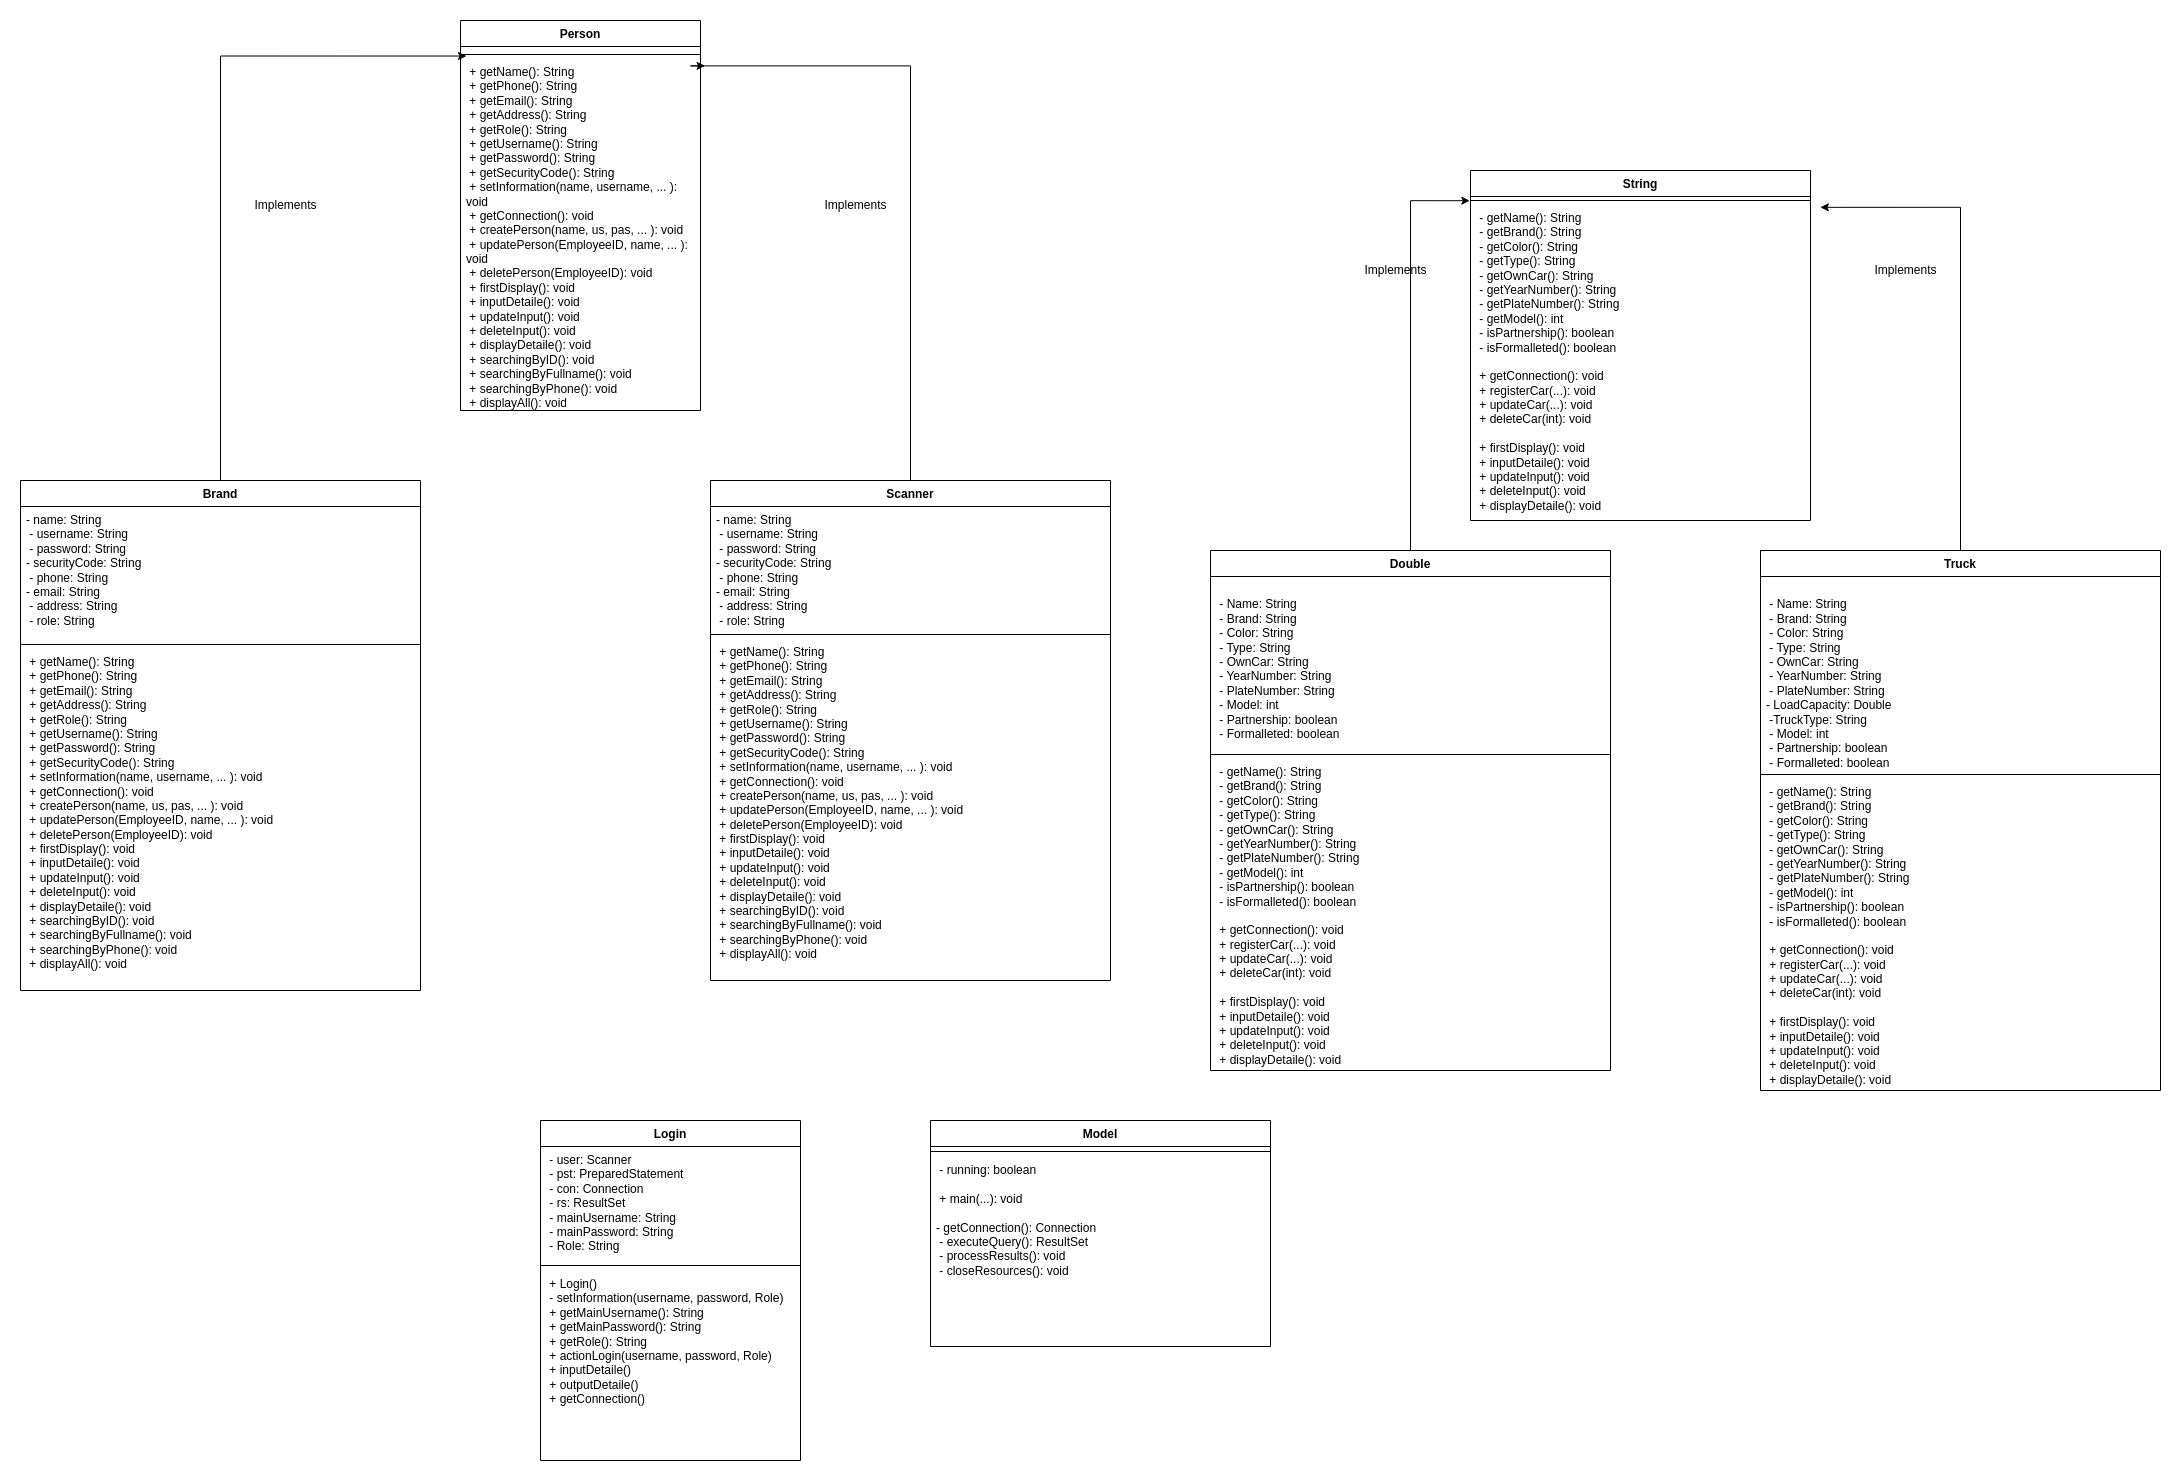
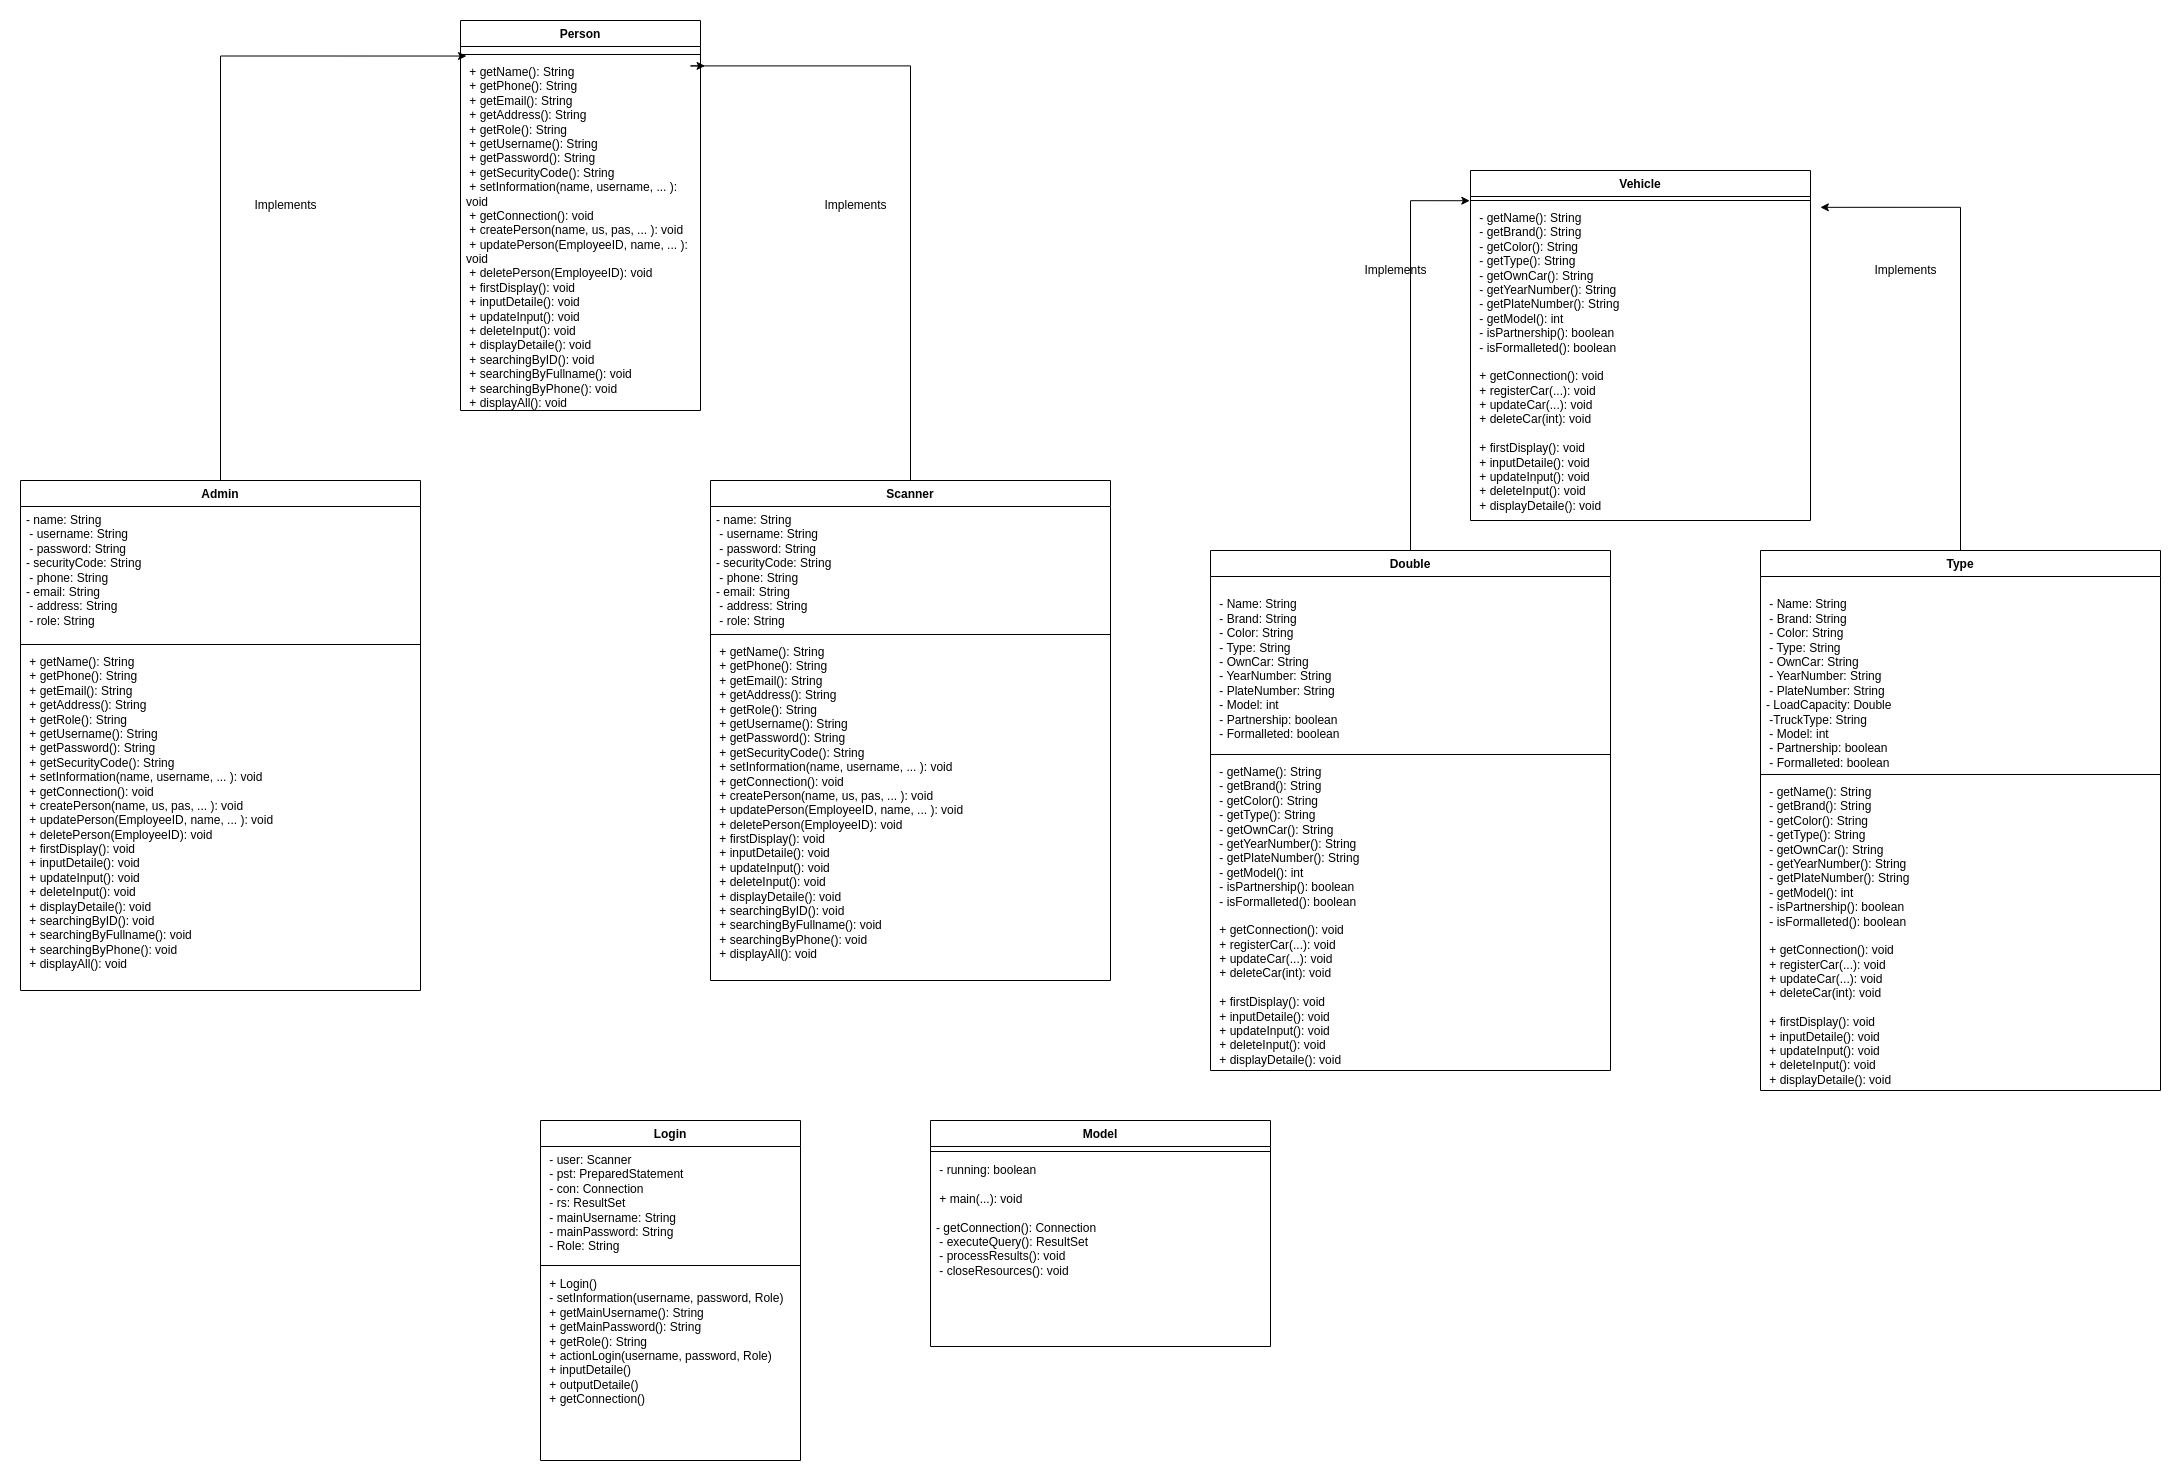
(1641, 185) -> (1641, 185)
(221, 495) -> (221, 495)
(1961, 565) -> (1961, 565)
